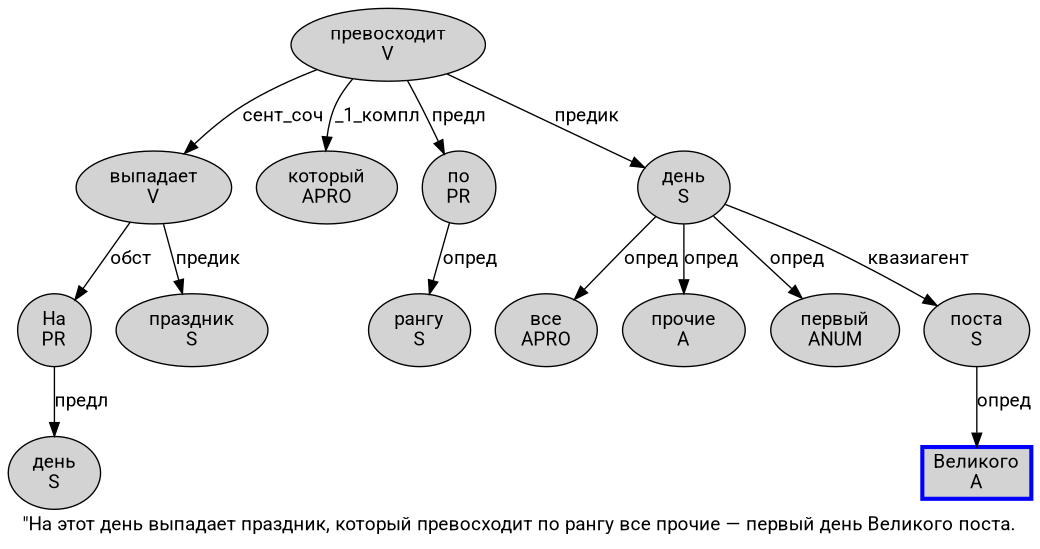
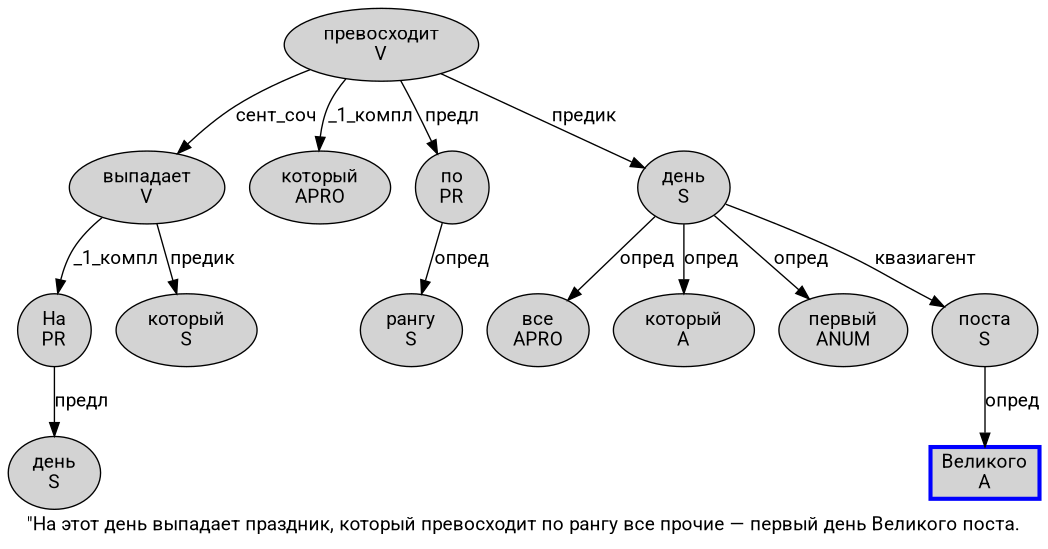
(131, 259) -> (116, 259)
(192, 330) -> (187, 330)
(684, 330) -> (684, 330)
